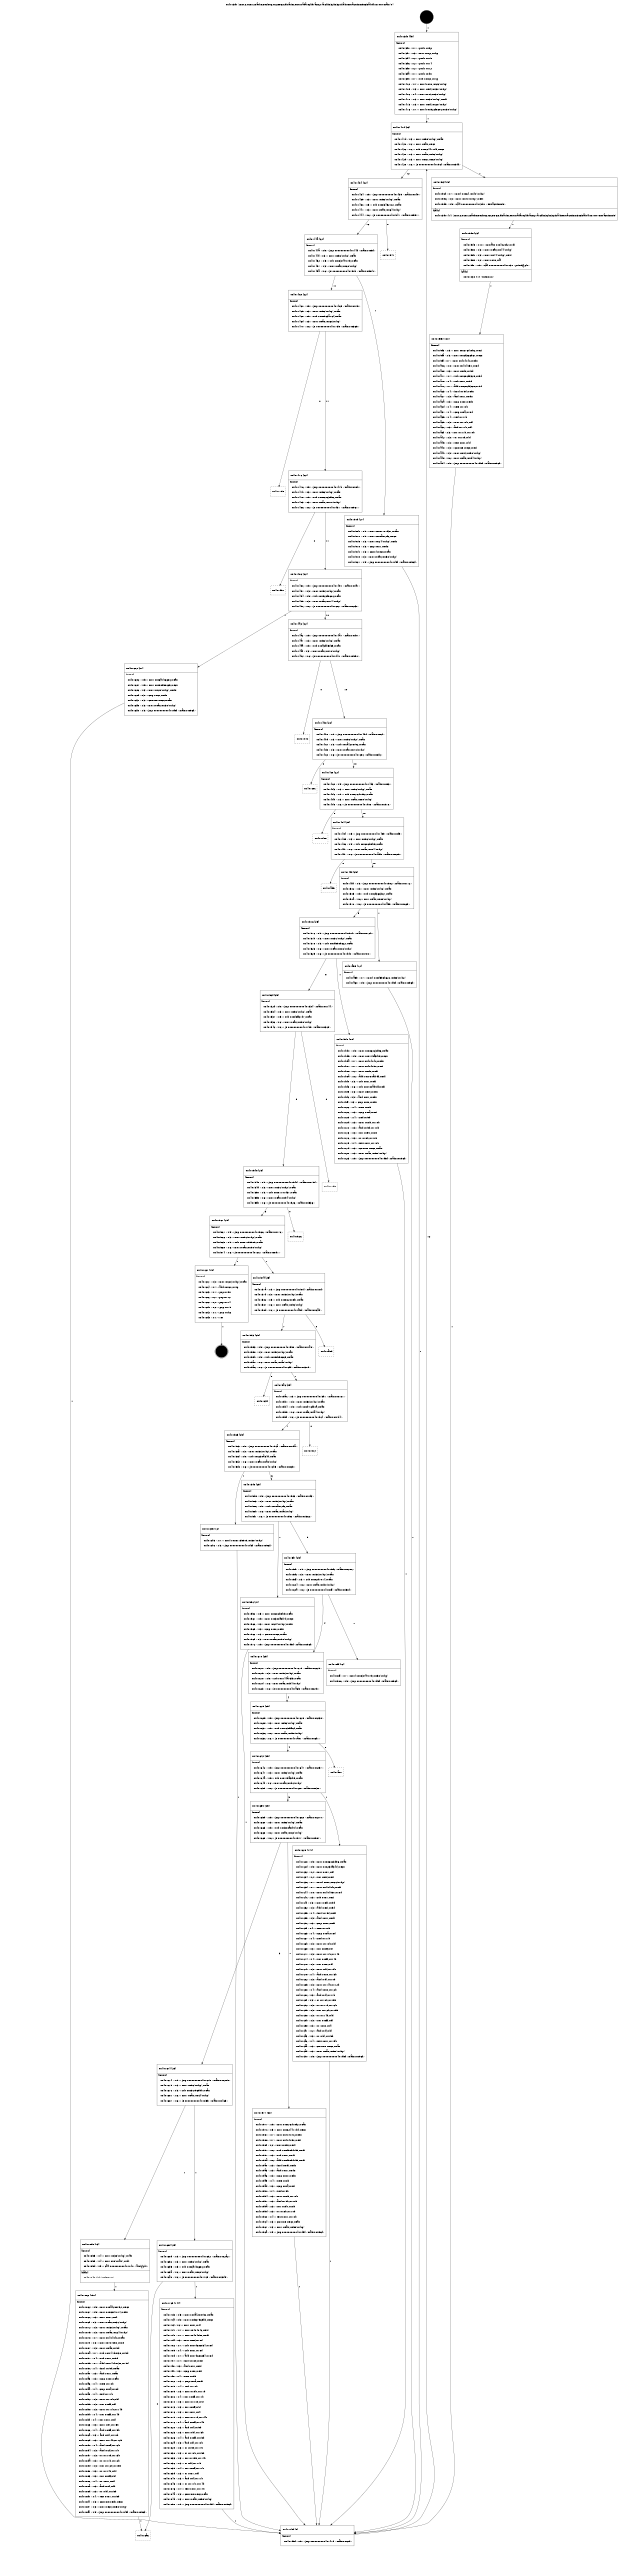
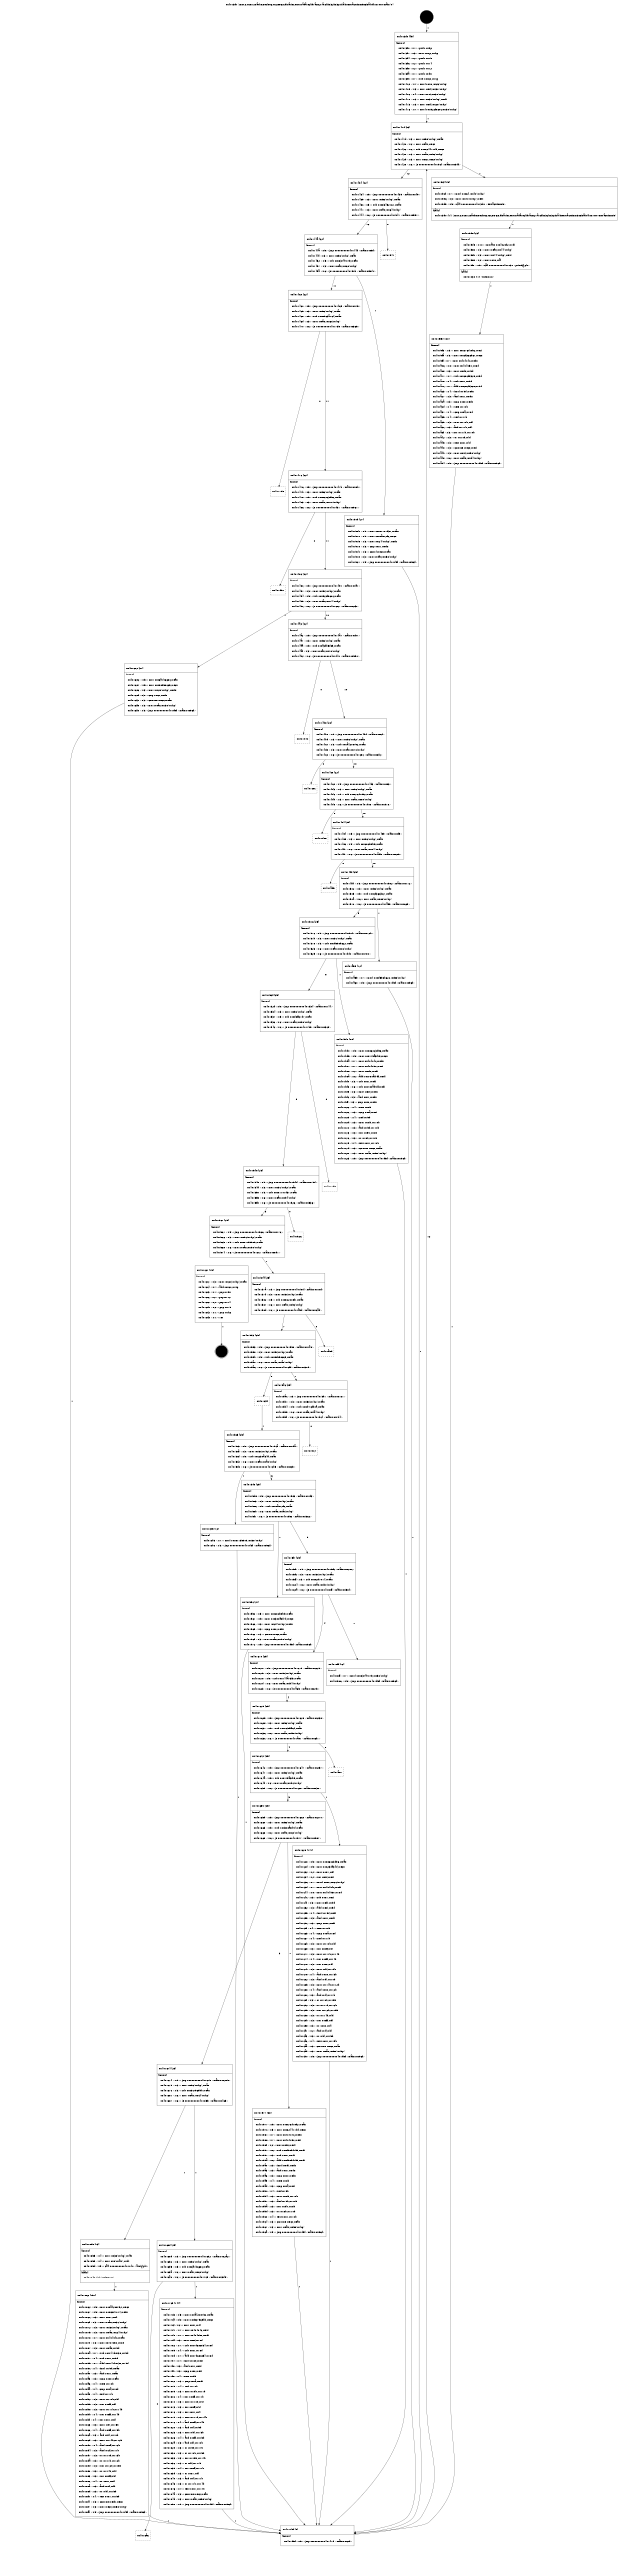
(237, 1261) -> none
(287, 1425) -> (262, 1417)
(140, 2523) -> (213, 2528)
